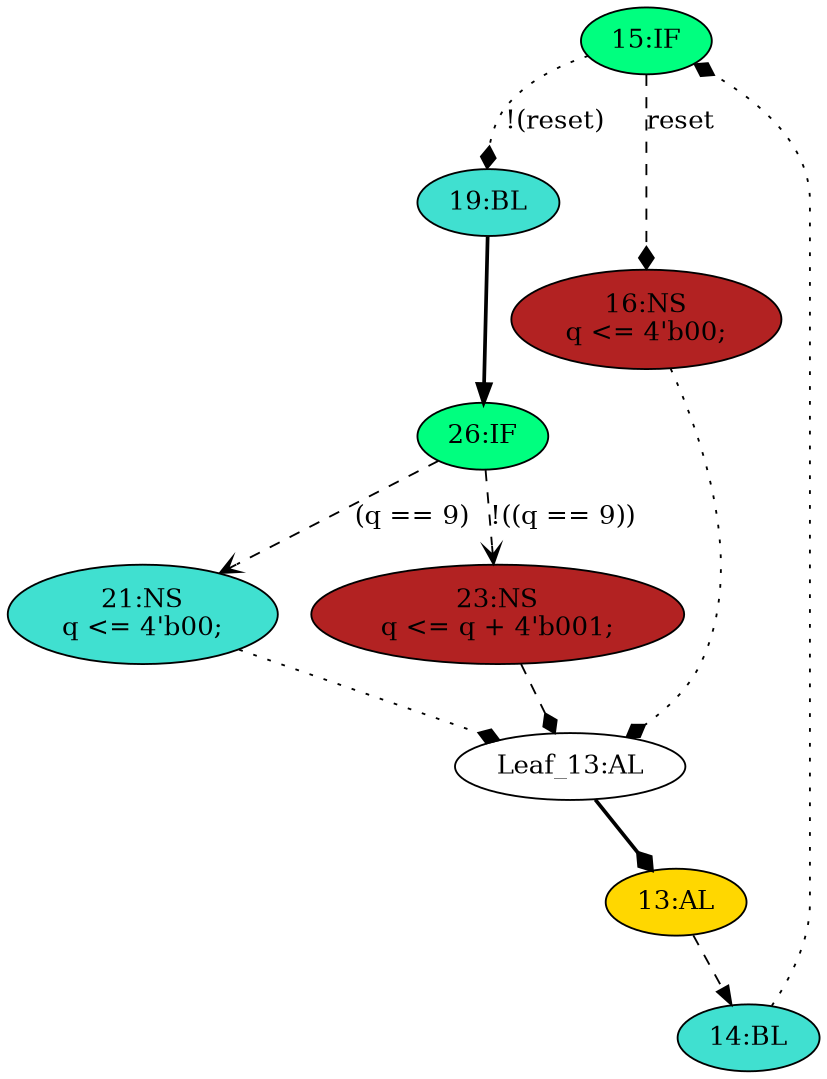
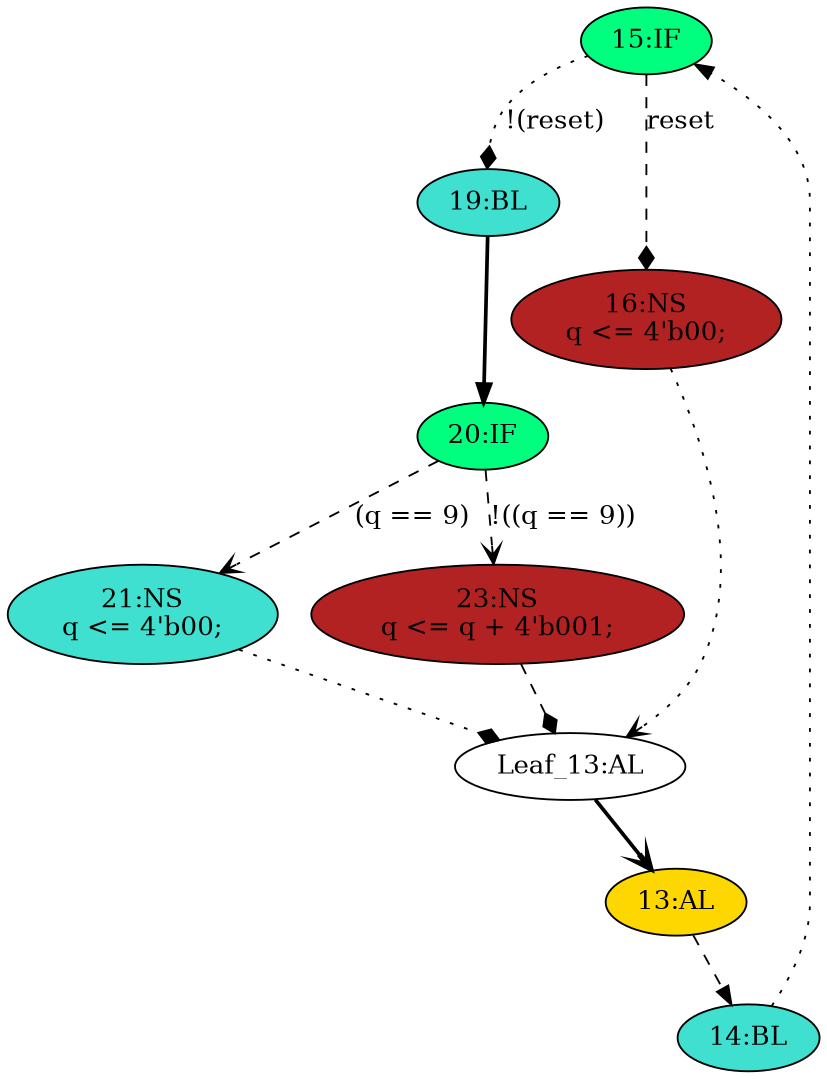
(483, 436) -> (483, 436)
(810, 525) -> (810, 523)
(720, 555) -> (720, 557)
(617, 826) -> (618, 828)
